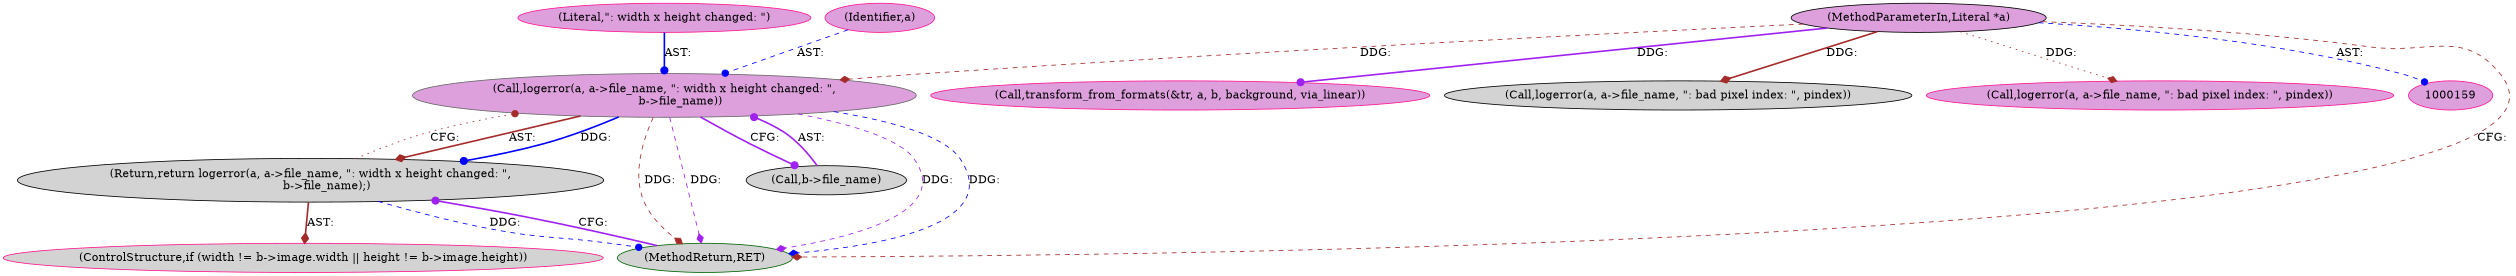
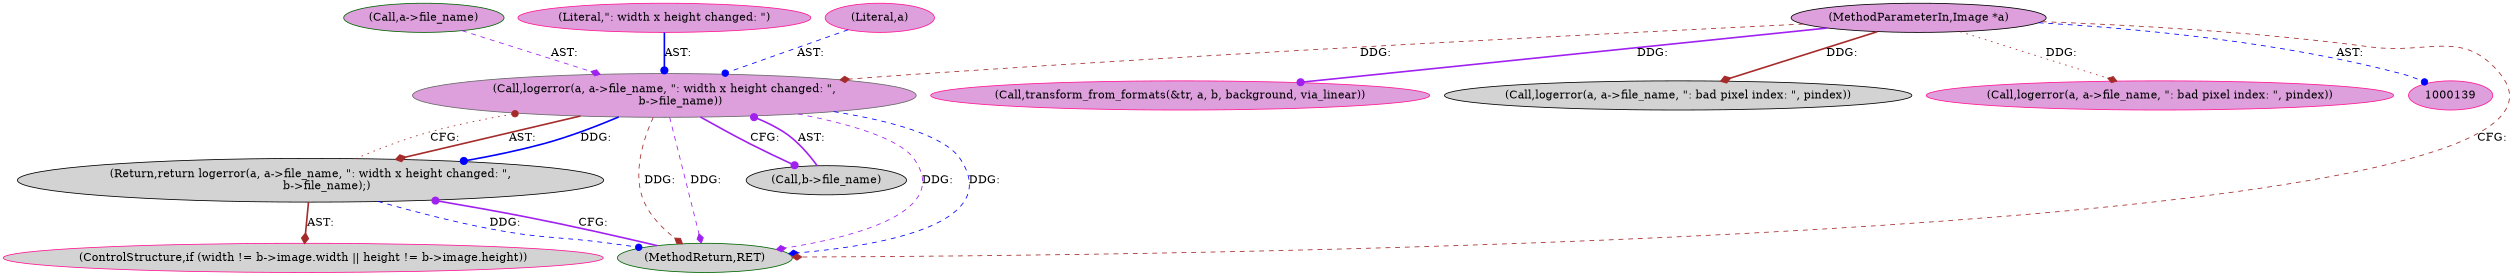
none -> (424, 18)
(880, 18) -> (880, 18)
(1919, 18) -> (1919, 18)
(2451, 95) -> (2451, 95)
